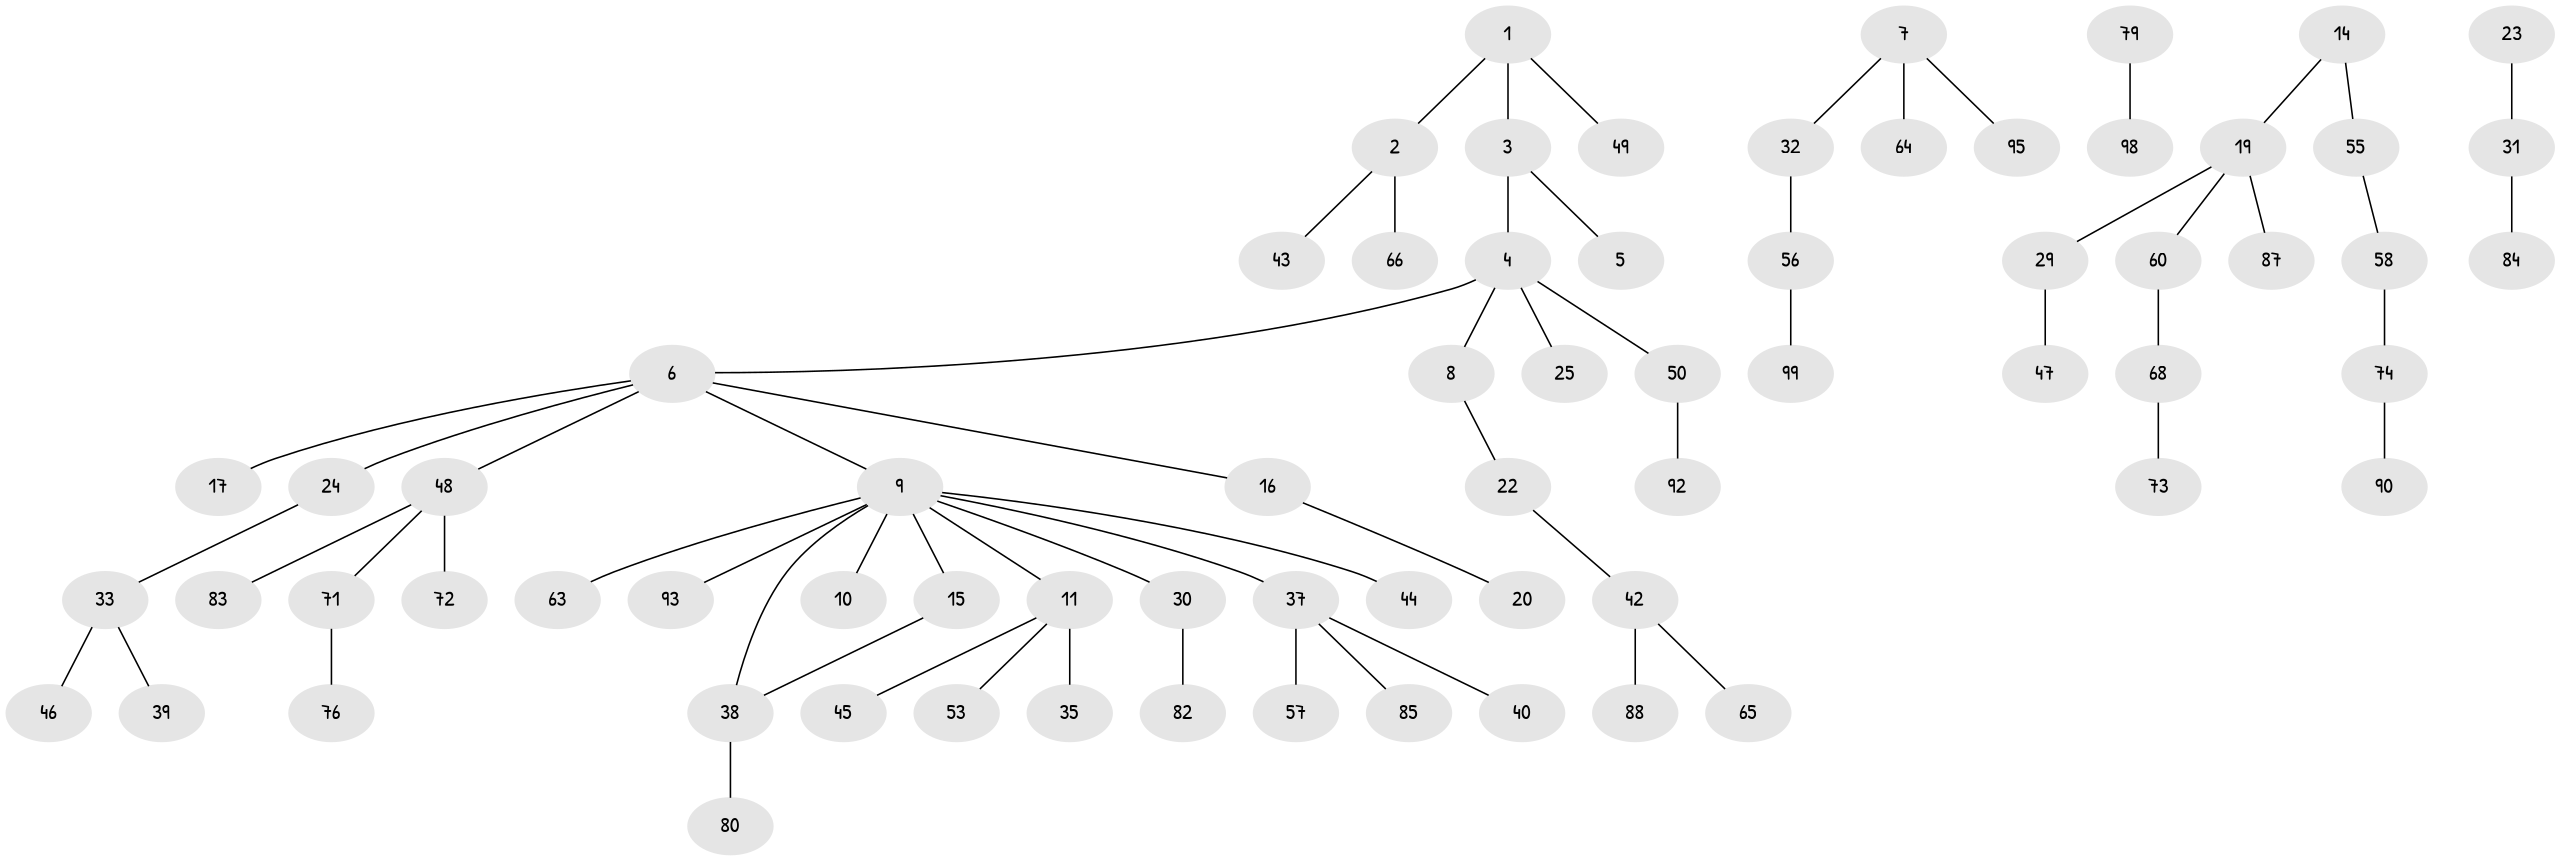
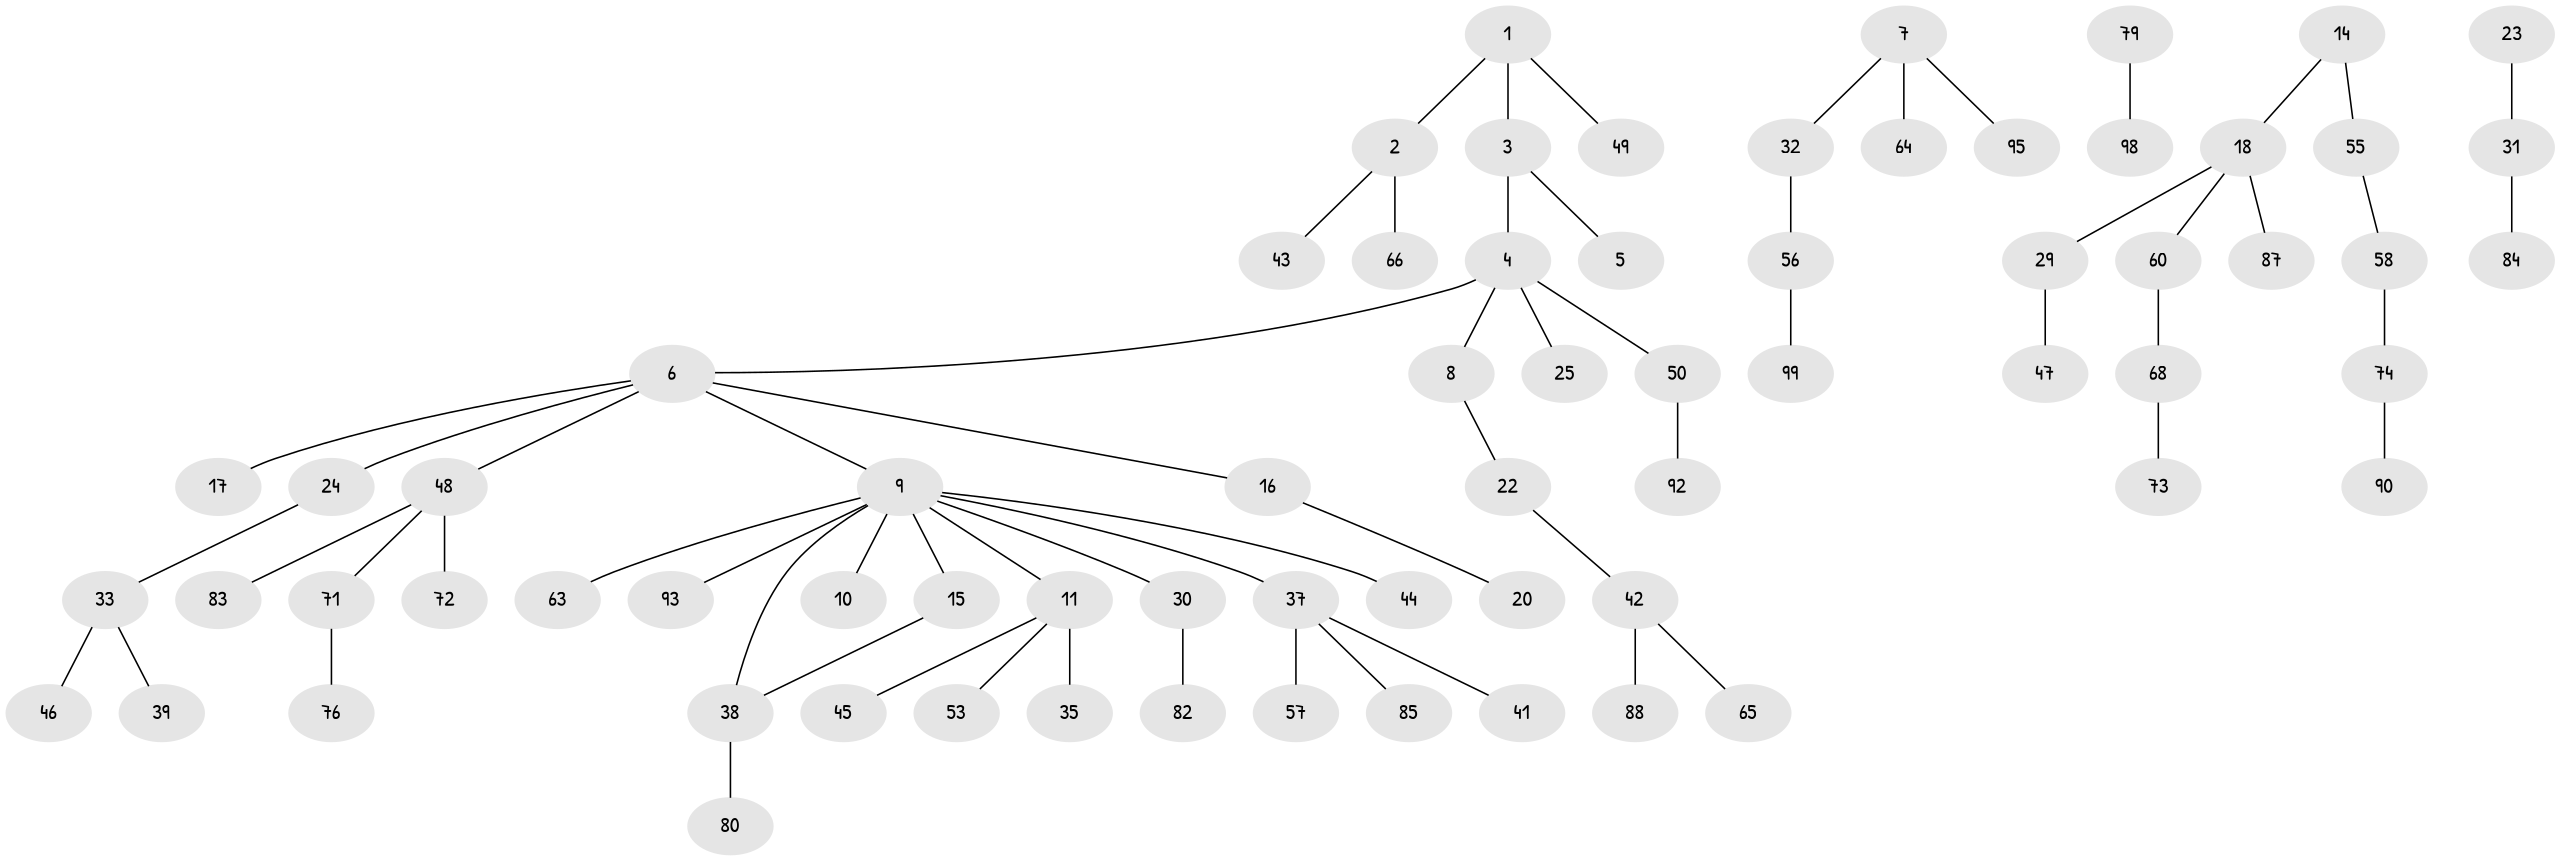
(2243, 148) -> (2243, 148)
(1522, 713) -> (1522, 713)
